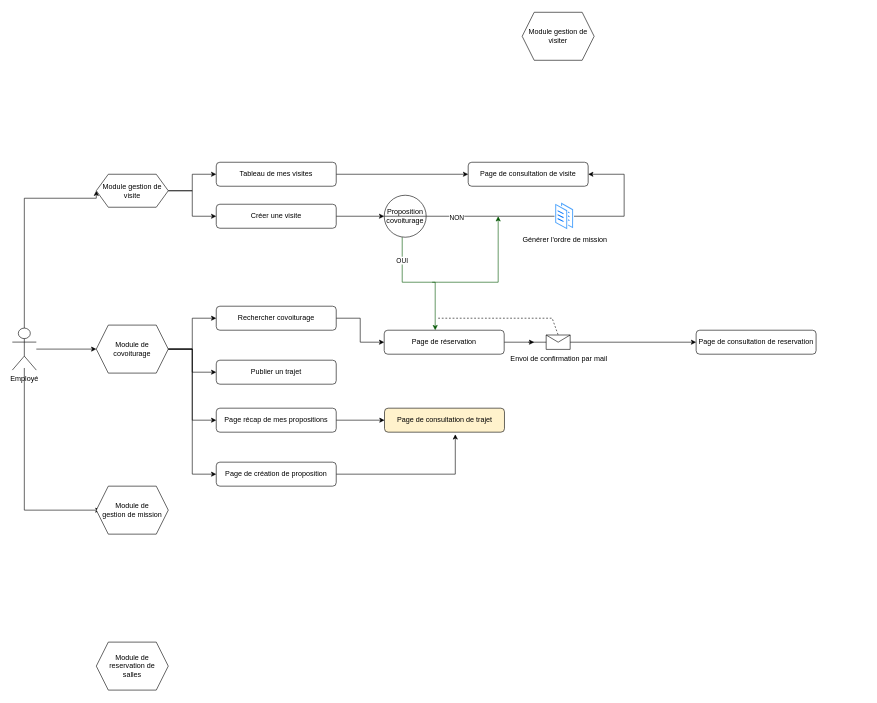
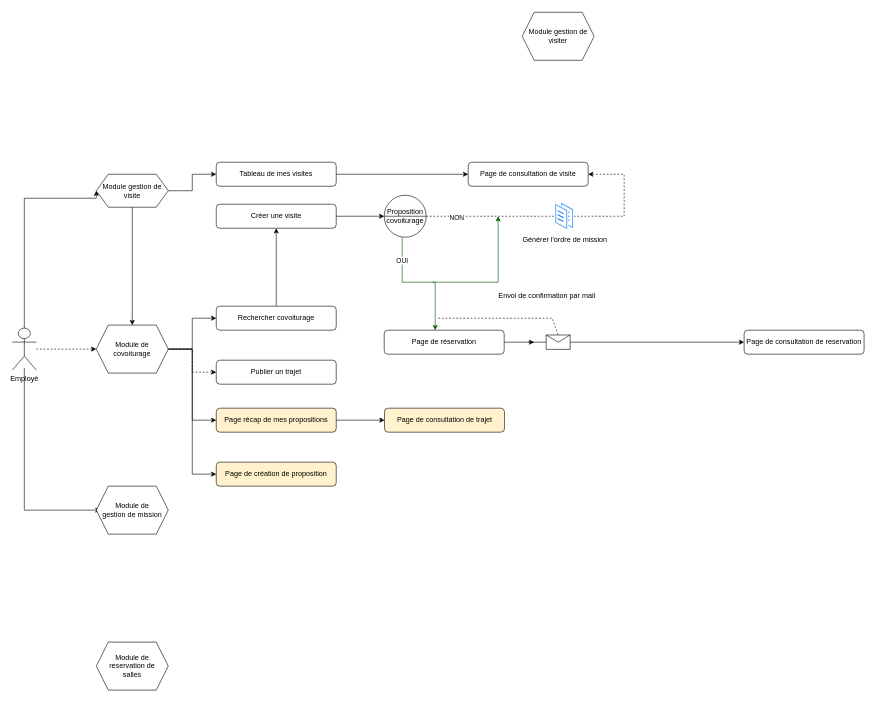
(624, 204) -> (624, 204)
(192, 215) -> (132, 319)
(360, 341) -> (276, 233)
(756, 342) -> (804, 342)
(63, 349) -> (63, 349)
(559, 359) -> (547, 296)
(202, 372) -> (202, 372)
(276, 420) -> (276, 420)
(455, 439) -> none
(276, 474) -> (276, 474)
